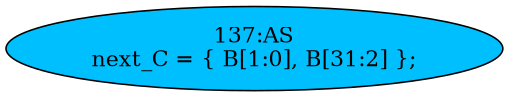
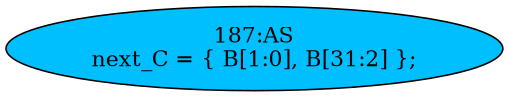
(254, 49) -> (254, 49)
